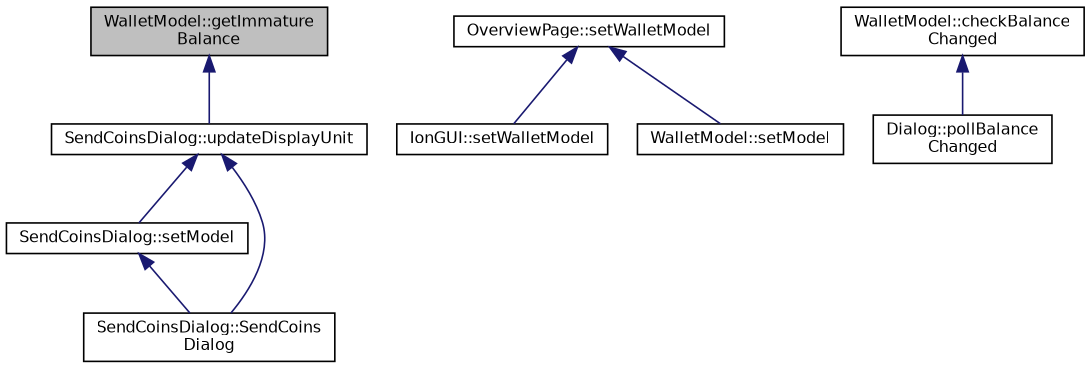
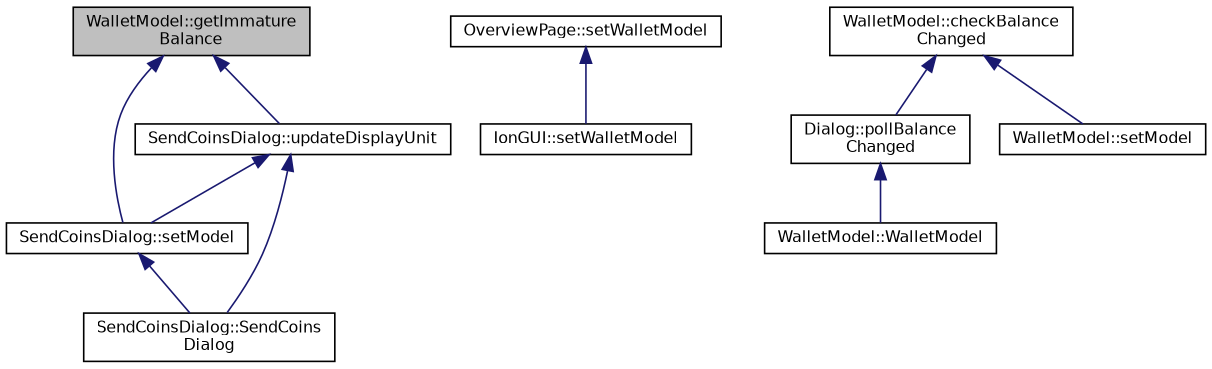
(672, 90) -> (1040, 94)
none -> (115, 140)
none -> (881, 238)
